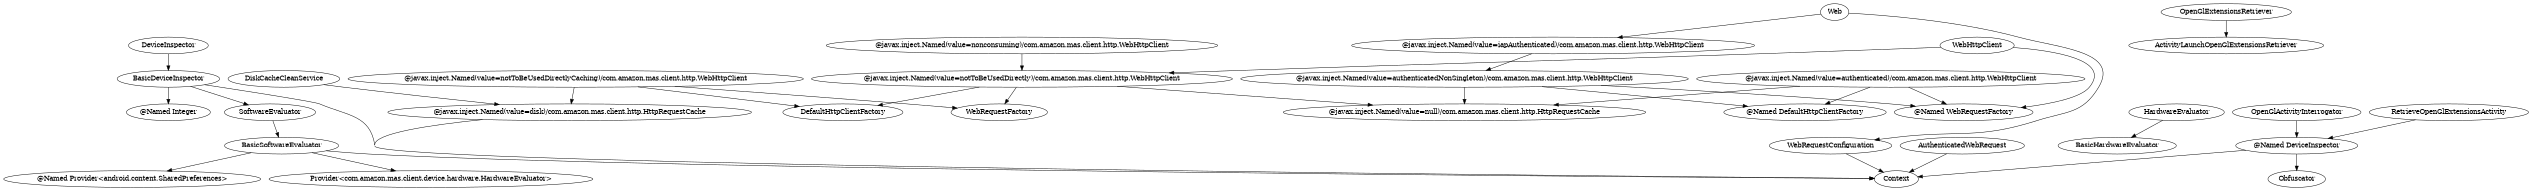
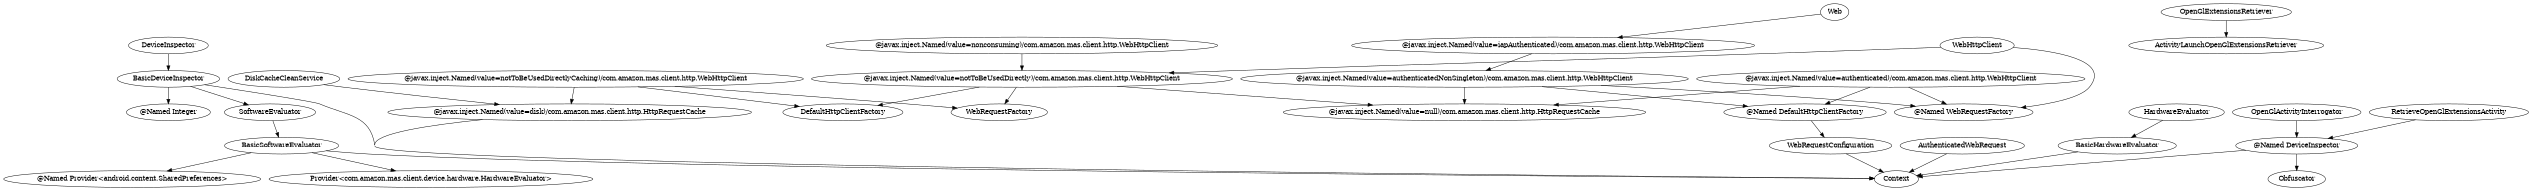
(2099, 64) -> (1816, 127)
none -> (2000, 163)
